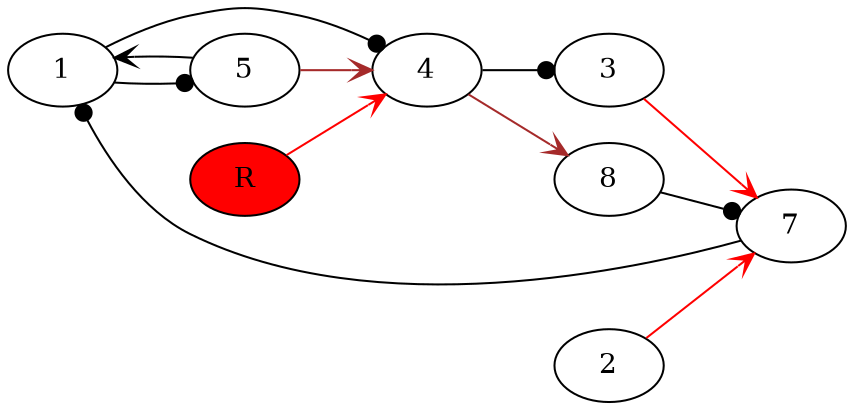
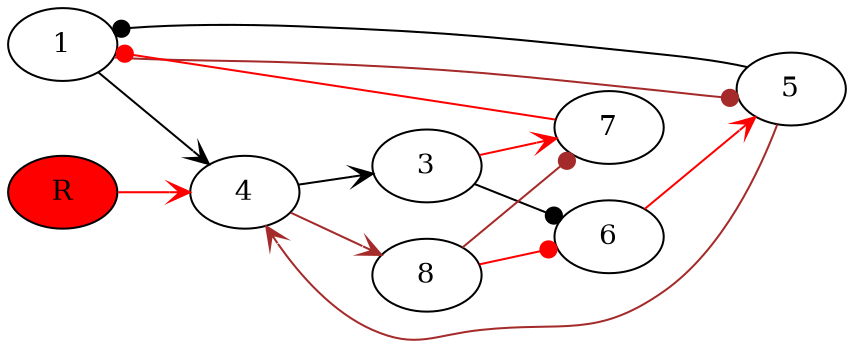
(237, 8) -> (146, 112)
(164, 57) -> (439, 33)
(510, 70) -> (326, 181)
(145, 84) -> (418, 68)
(692, 201) -> (507, 211)
none -> (609, 237)
(386, 282) -> (344, 87)
(609, 366) -> none
